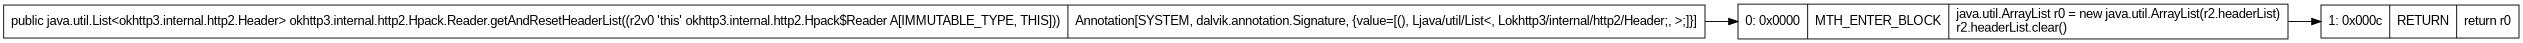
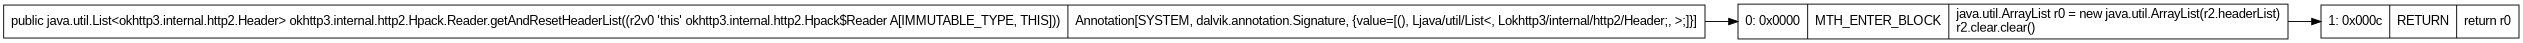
(2012, 28) -> (1996, 28)
